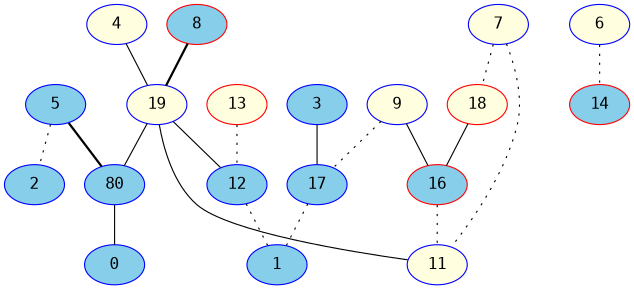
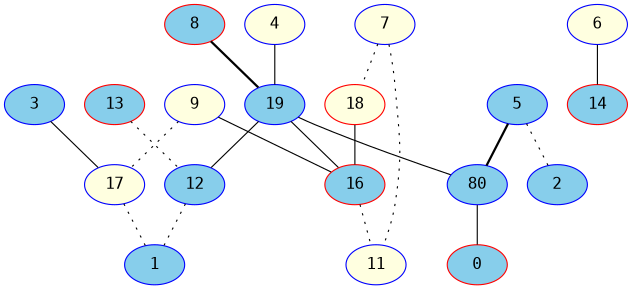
(600, 65) -> (597, 65)
(157, 105) -> (275, 105)
(237, 105) -> (115, 105)
(317, 185) -> (115, 185)
(249, 228) -> (315, 145)
(115, 265) -> (477, 265)
